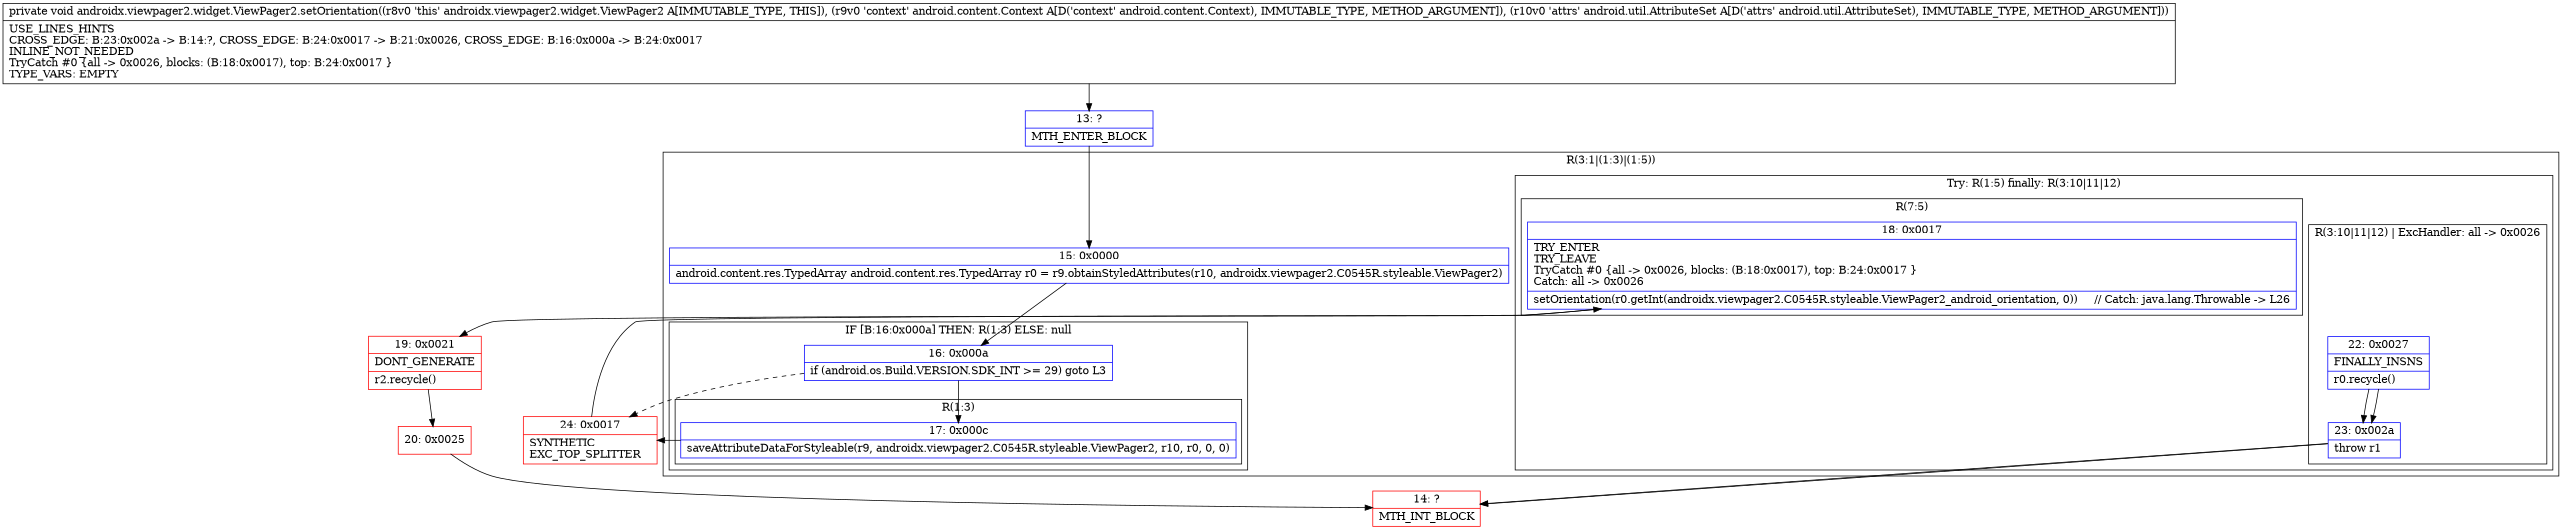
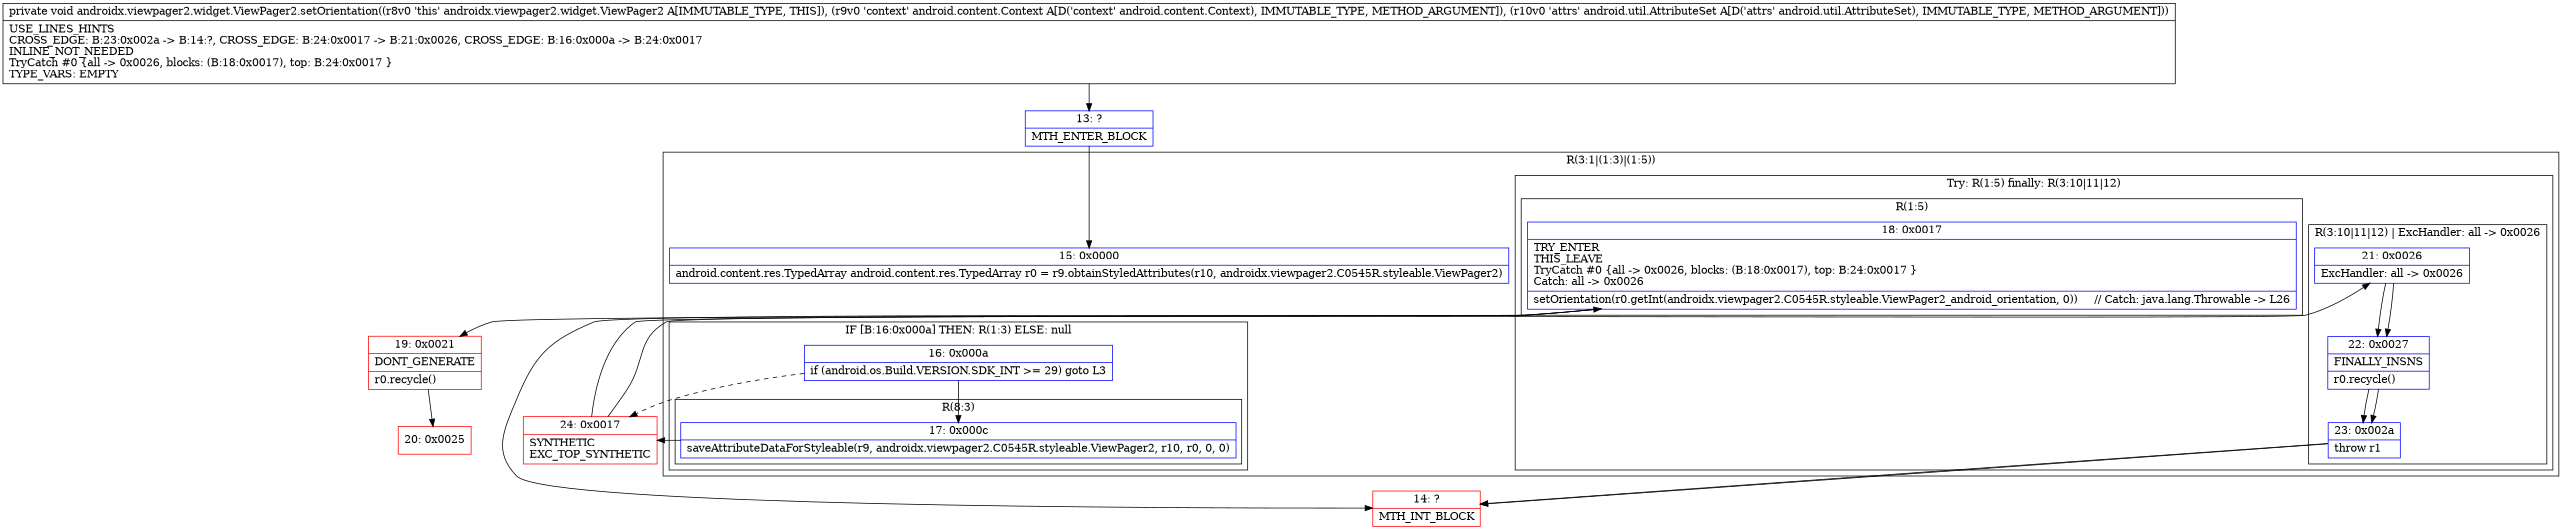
(1912, 207) -> (1912, 207)
(1566, 259) -> (1569, 259)
none -> (2392, 266)
(1029, 311) -> none
(405, 380) -> (405, 380)
(958, 408) -> (958, 408)
(585, 455) -> (590, 455)
(904, 501) -> (576, 330)
